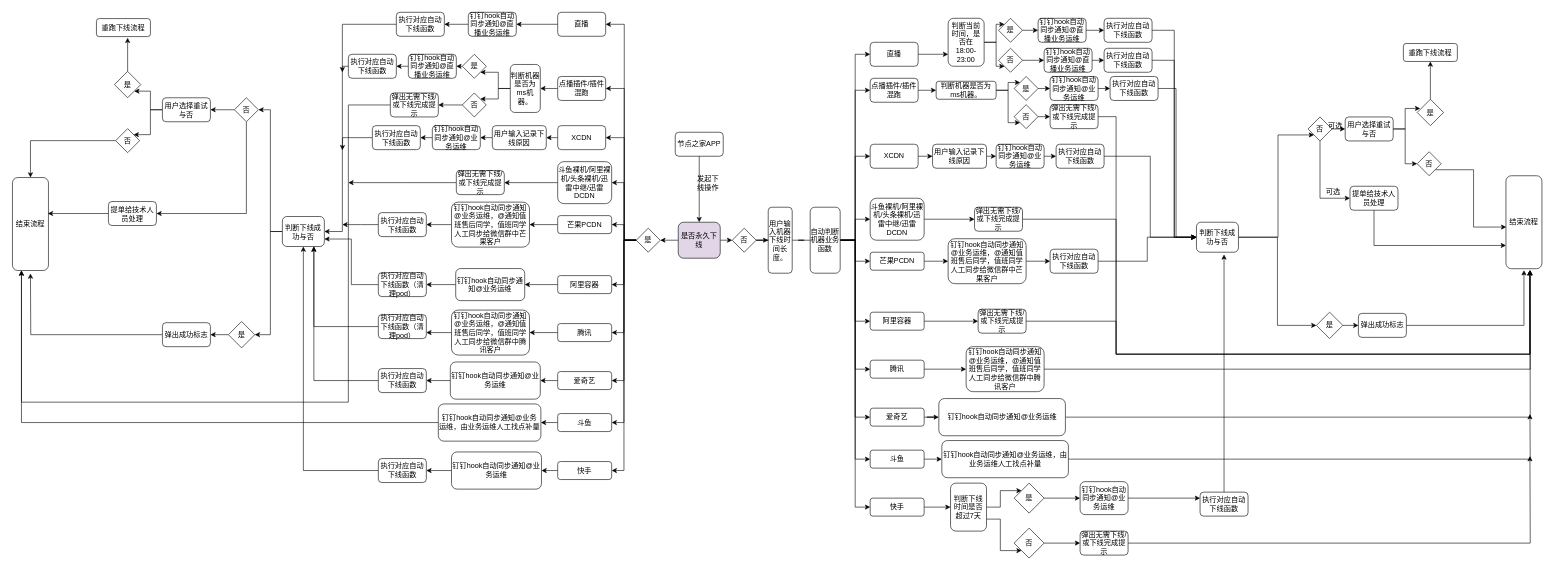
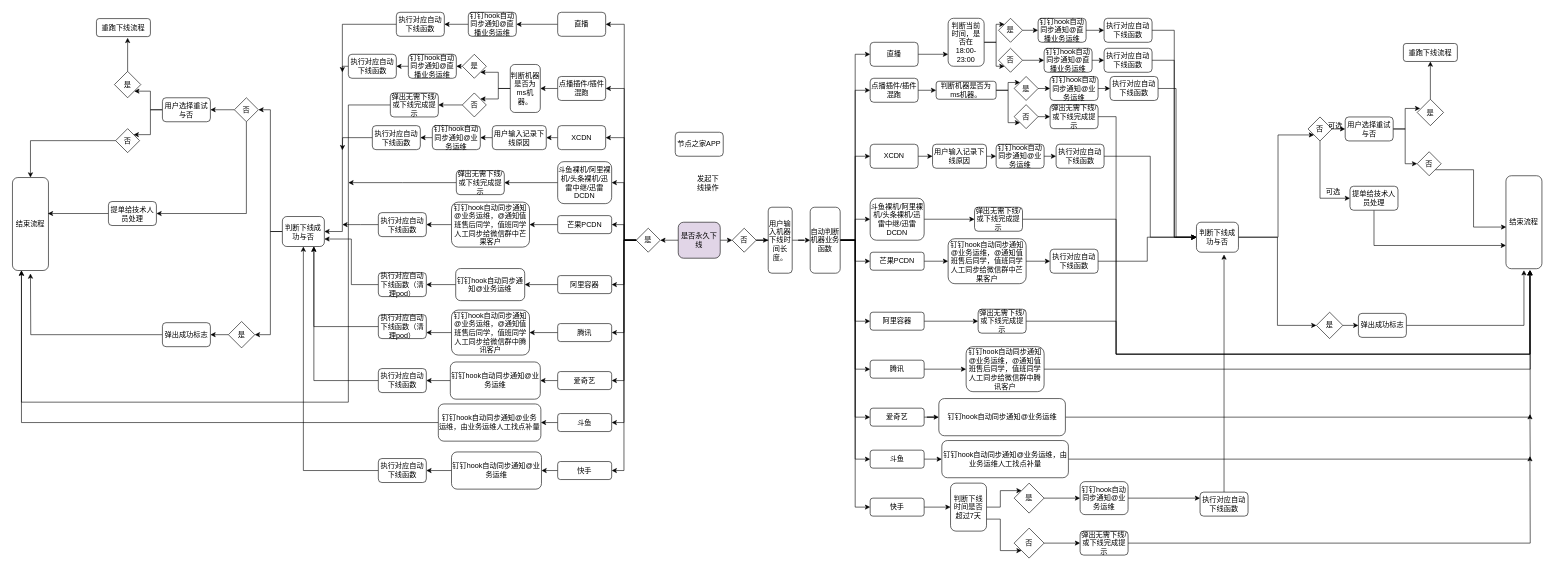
(699, 216) -> none
(806, 240) -> (804, 240)
